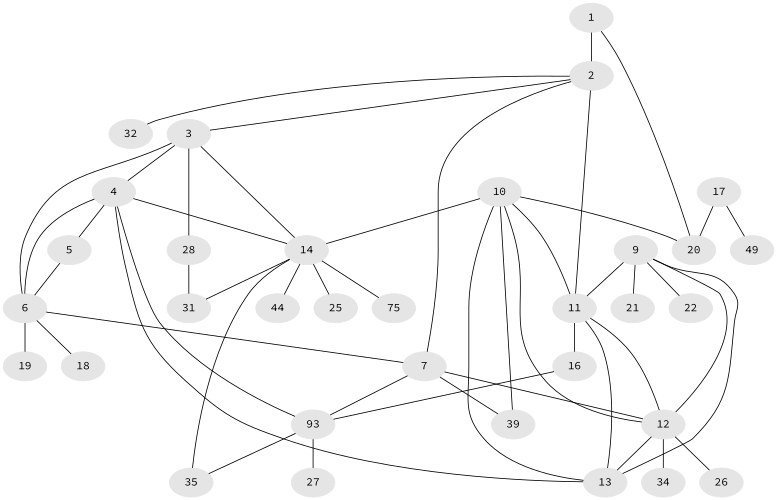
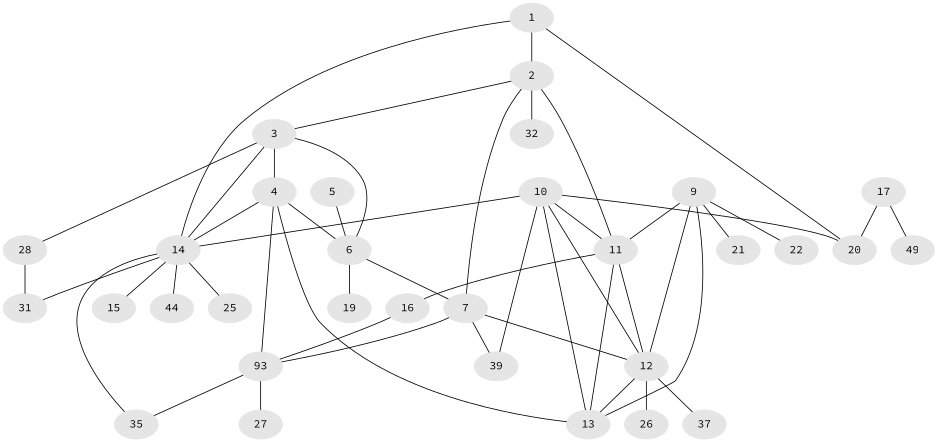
none -> (309, 79)
(92, 221) -> none
(394, 308) -> (114, 308)
(83, 366) -> none
(663, 483) -> (704, 424)
